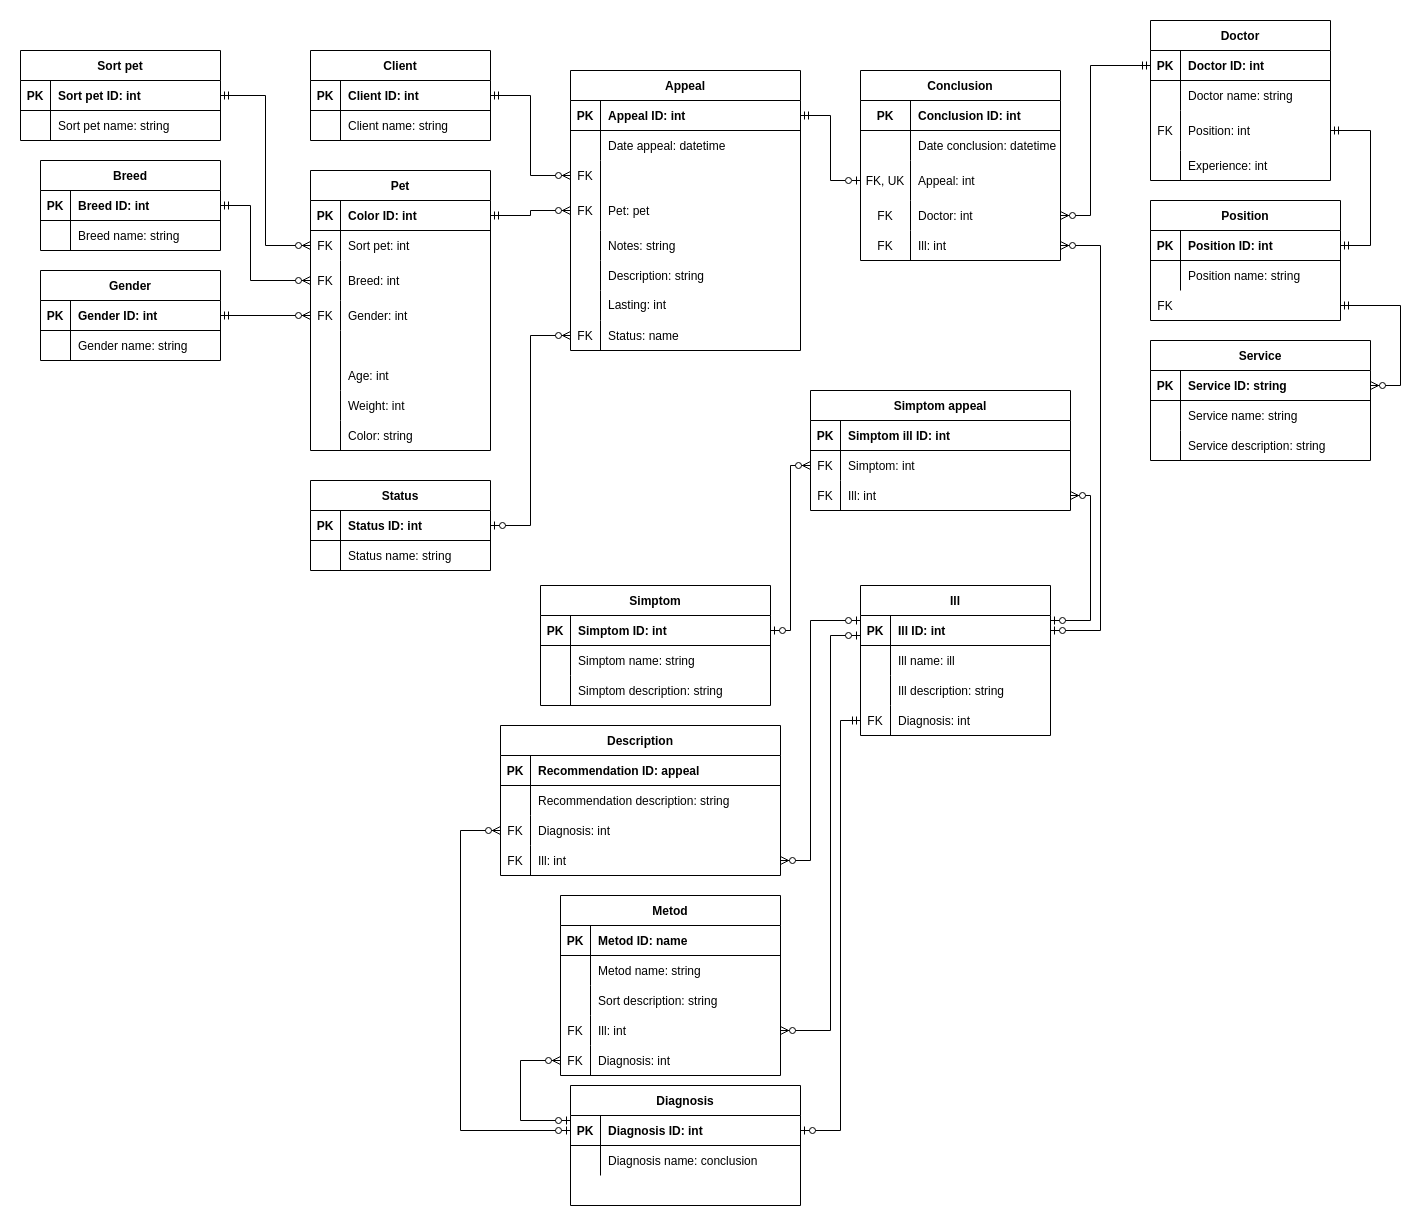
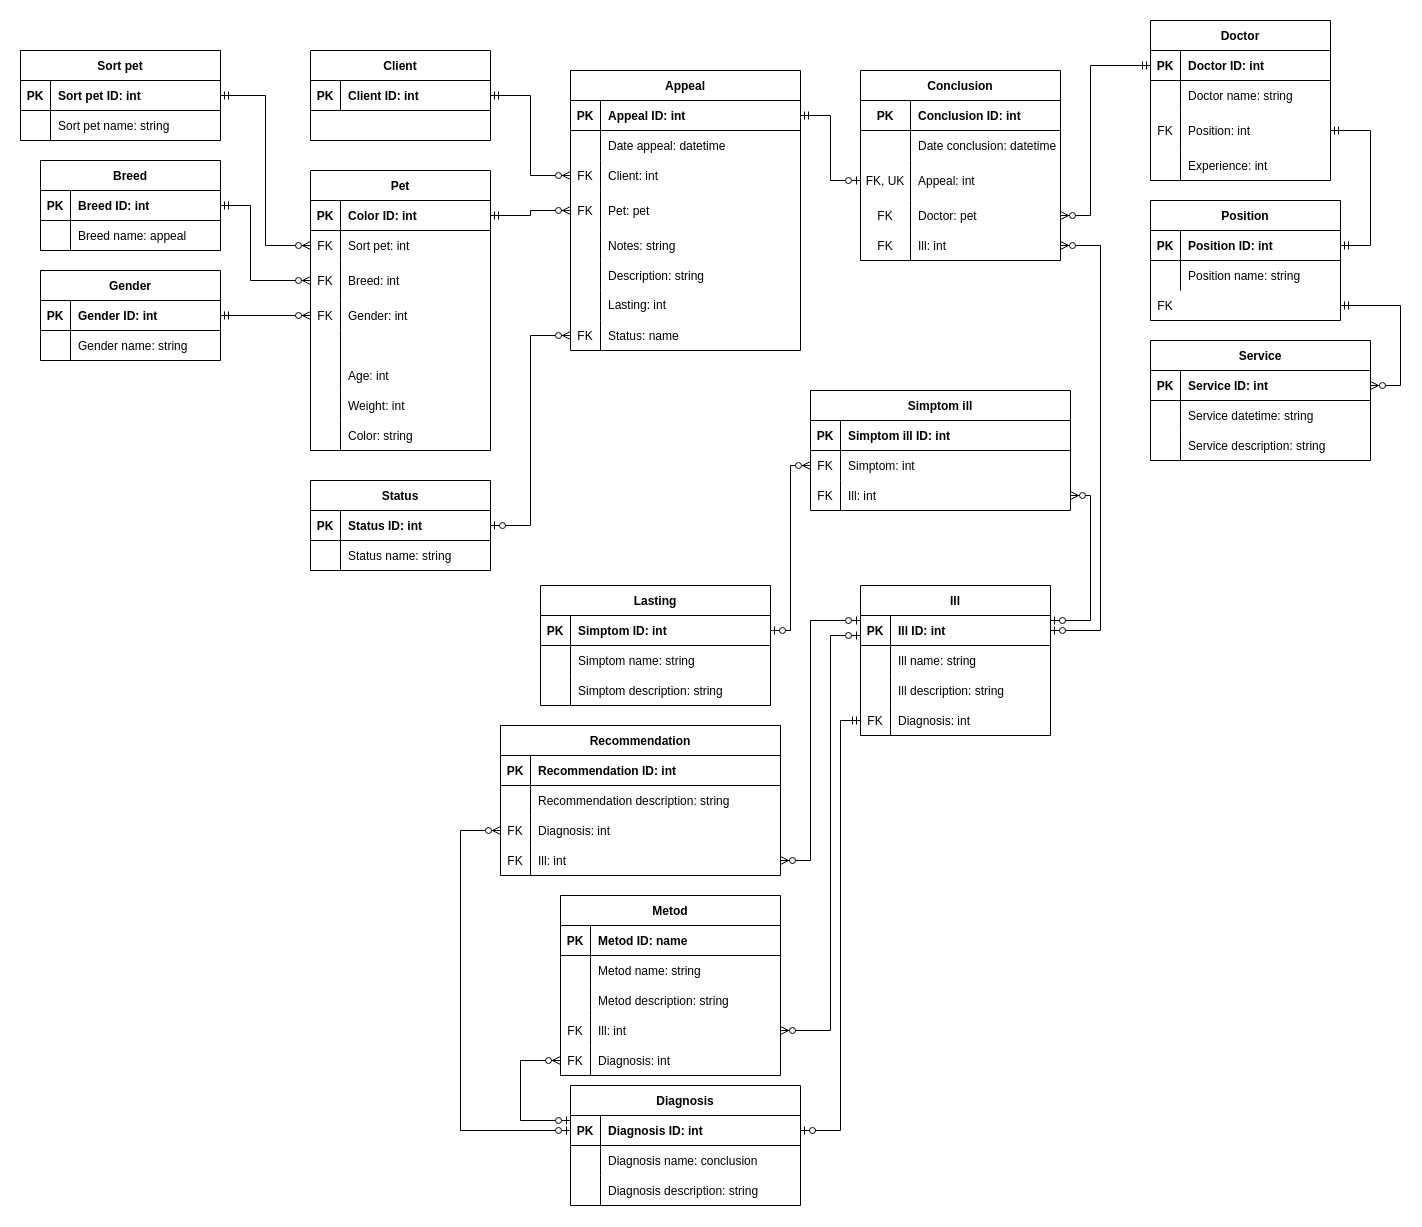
(416, 126) -> none
none -> (701, 176)
(950, 216) -> (952, 216)
(134, 236) -> (134, 236)
(1241, 386) -> (1231, 386)
(940, 406) -> (940, 406)
(1249, 416) -> (1261, 416)
(655, 601) -> (655, 601)
(931, 661) -> (944, 661)
(640, 741) -> (640, 741)
(614, 771) -> (604, 771)
(671, 1001) -> (674, 1001)
none -> (701, 1191)
